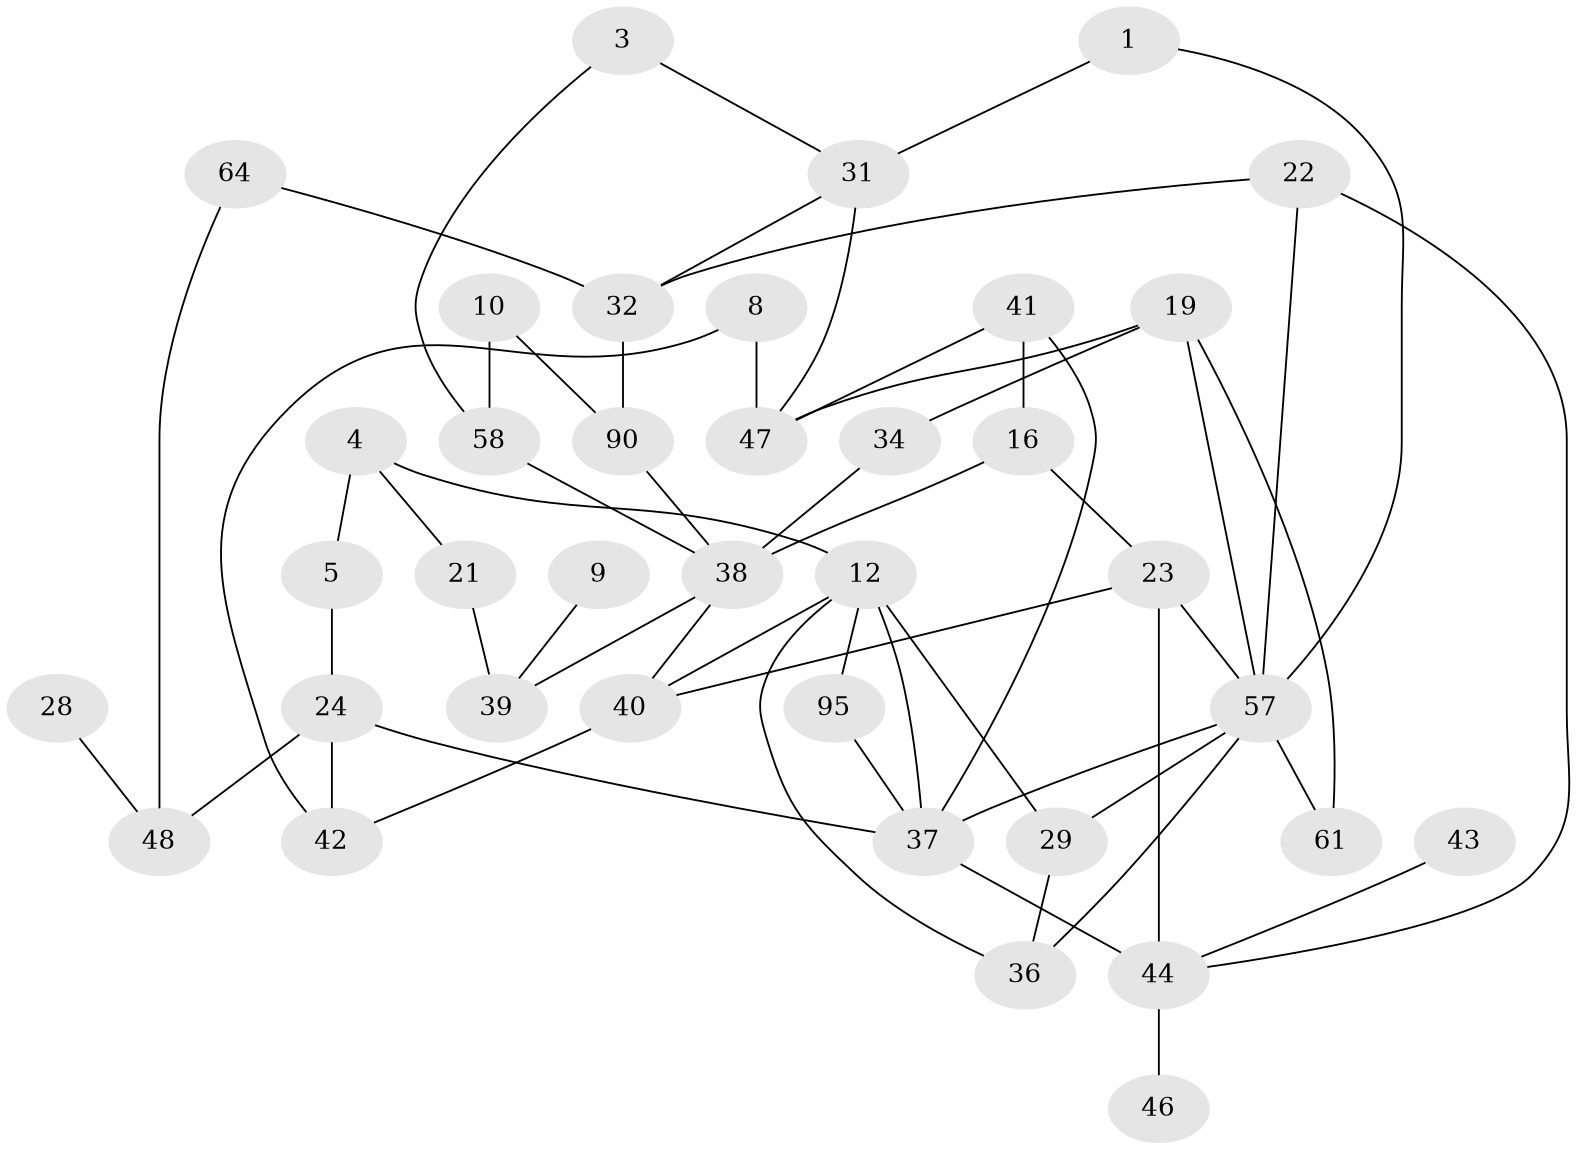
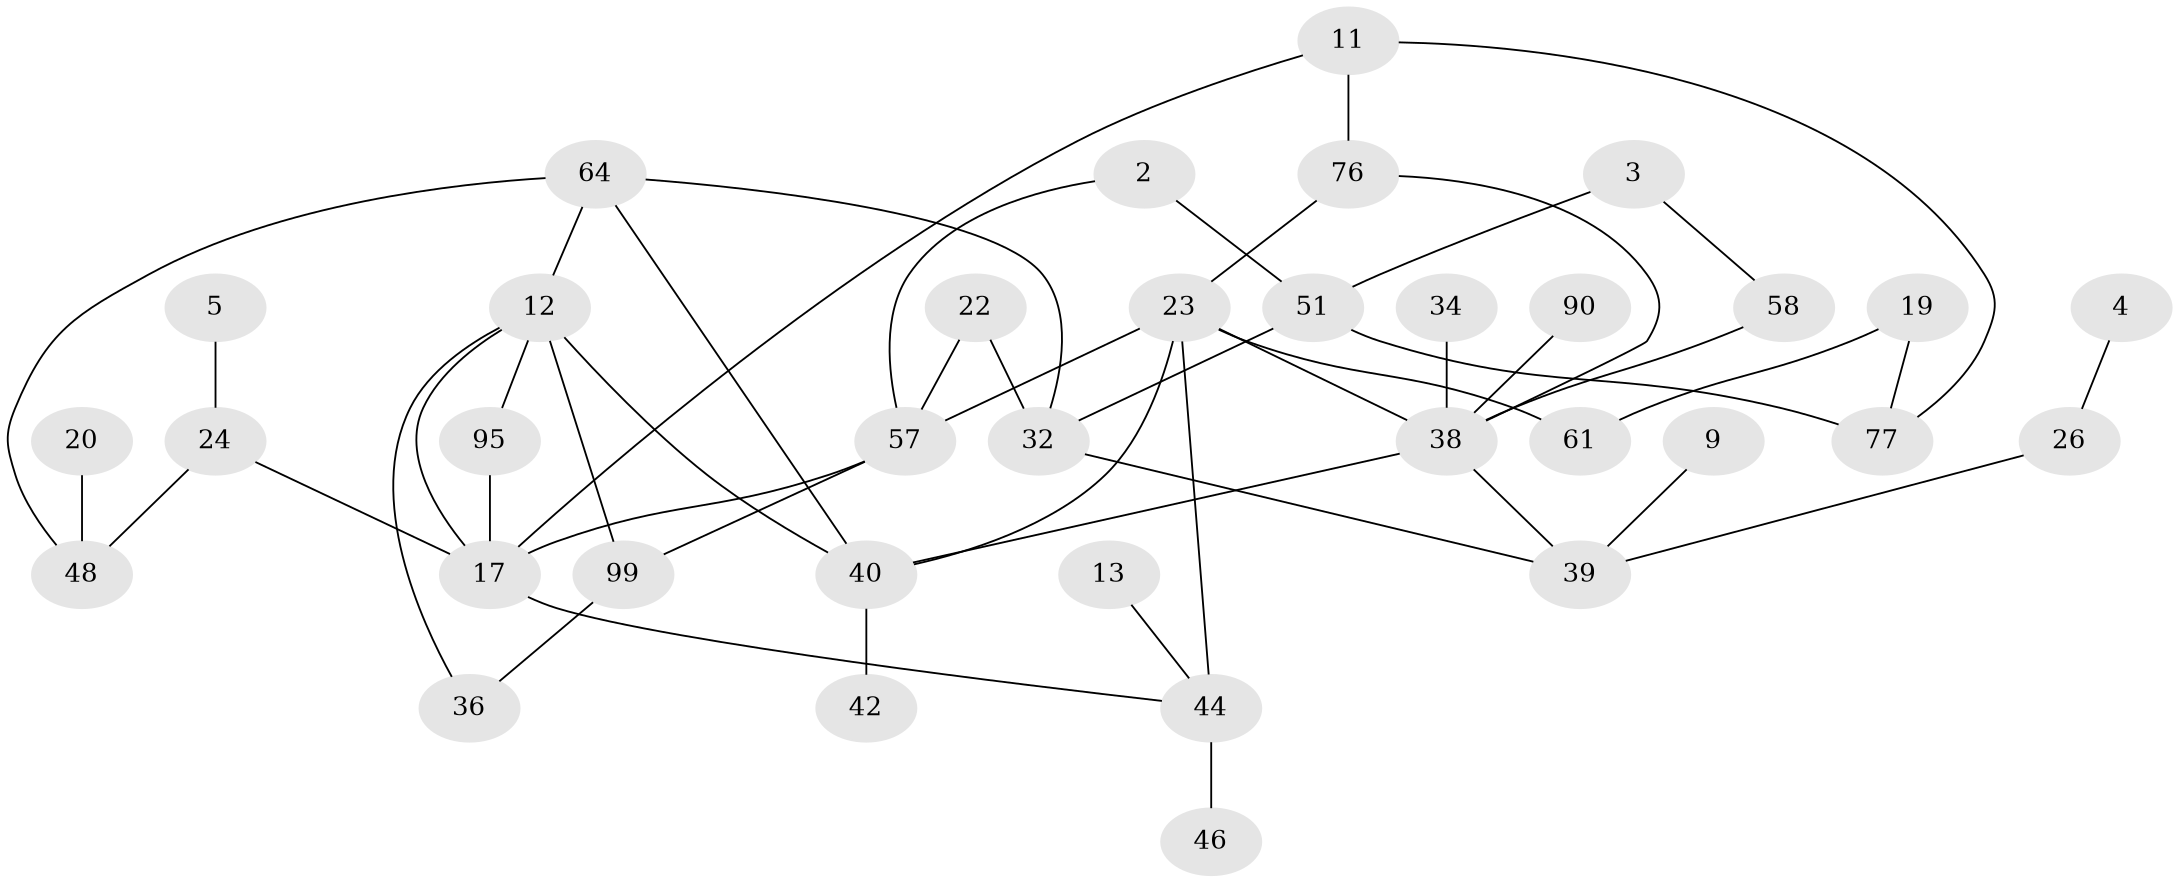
(1129, 41) -> (1144, 174)
(858, 174) -> (1313, 308)
(490, 308) -> none
(756, 308) -> none
(1024, 308) -> (1348, 41)
(1039, 371) -> none
none -> (1313, 374)
(623, 375) -> (1309, 508)
none -> (737, 383)
(756, 441) -> (1882, 441)
(1024, 441) -> (1348, 174)
(578, 505) -> (568, 241)
(344, 508) -> none
(1221, 508) -> none
(465, 575) -> (2070, 441)
(1567, 657) -> none
(57, 708) -> (82, 441)
(332, 775) -> none
(1296, 775) -> (1380, 375)
(923, 842) -> (490, 575)
(1057, 842) -> (623, 575)
(1465, 842) -> (1109, 575)
(1145, 851) -> none
